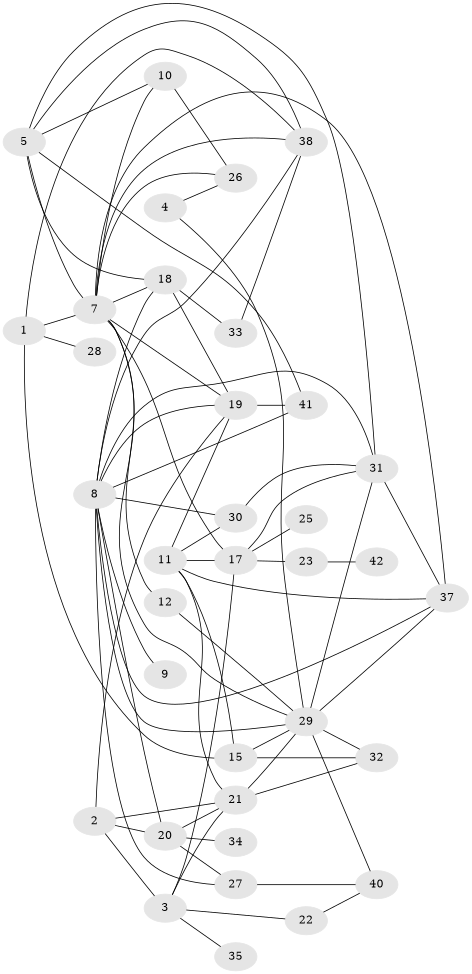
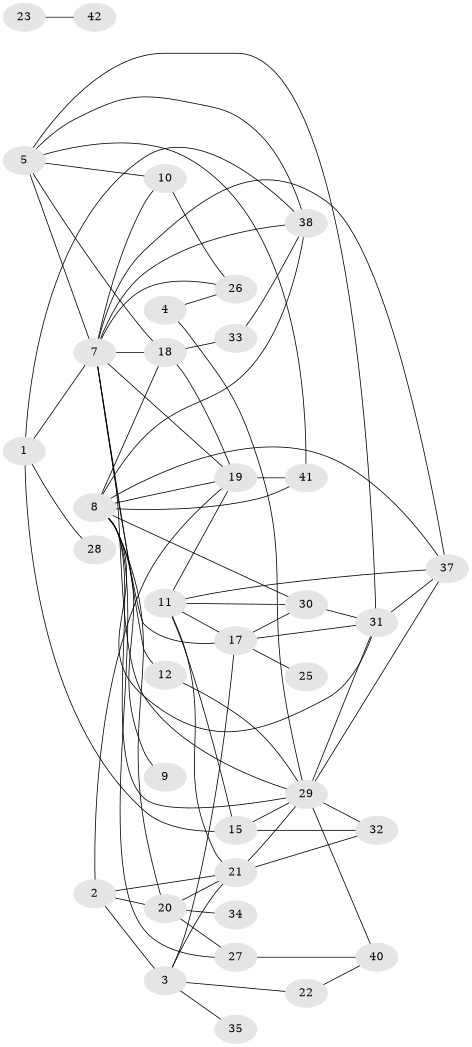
(271, 561) -> (271, 623)
